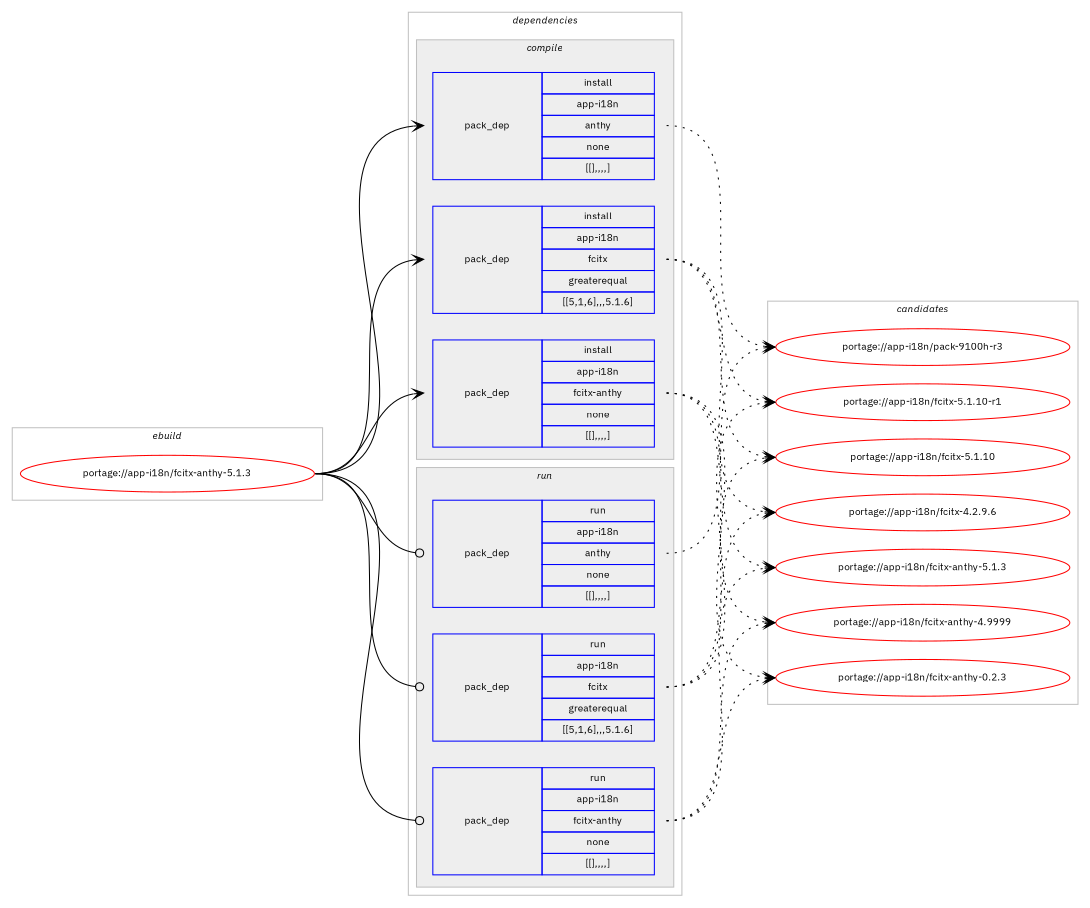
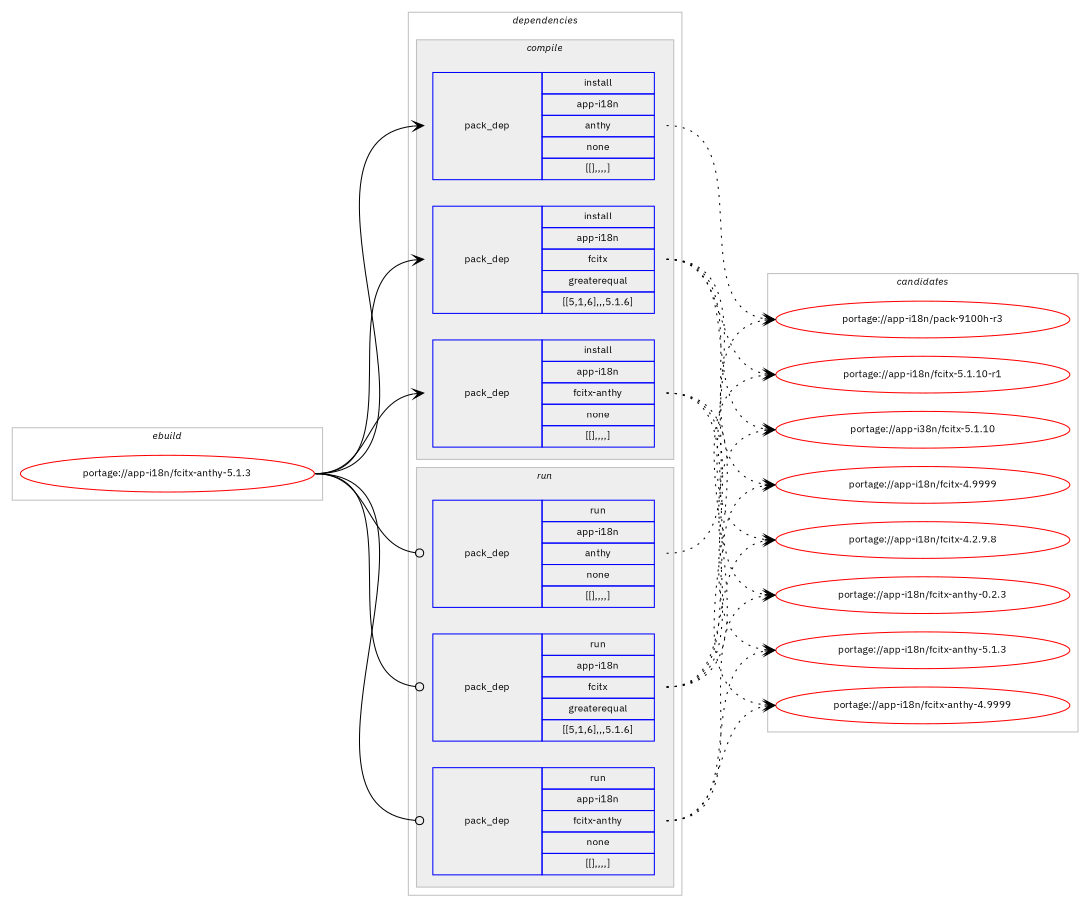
(923, 457) -> (923, 430)
none -> (923, 485)
(923, 512) -> (923, 540)
